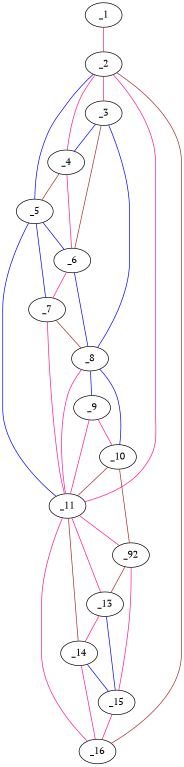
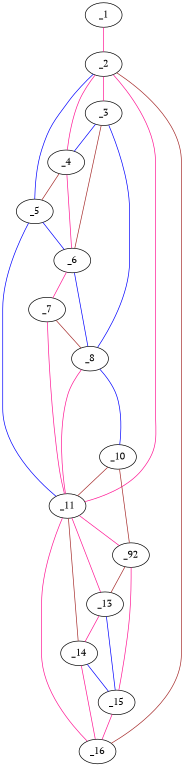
(41, 260) -> none
(92, 408) -> none
